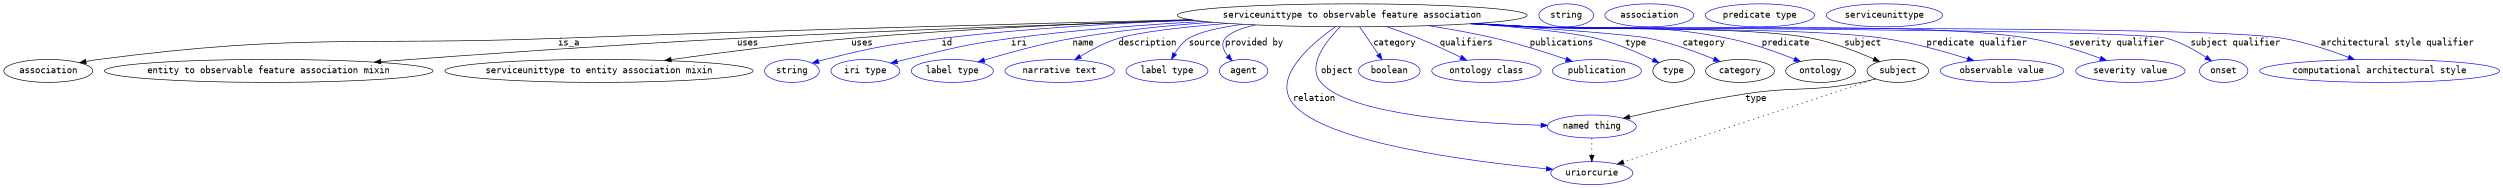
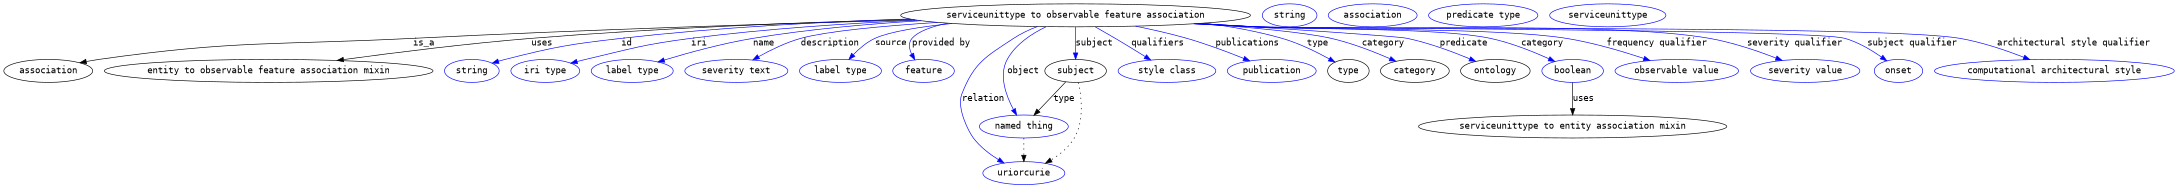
(1676, 29) -> (1076, 40)
(892, 35) -> (1573, 96)
(1977, 43) -> (1657, 43)
(1060, 71) -> (736, 71)
(1244, 71) -> (924, 71)
(1486, 71) -> (1167, 71)
